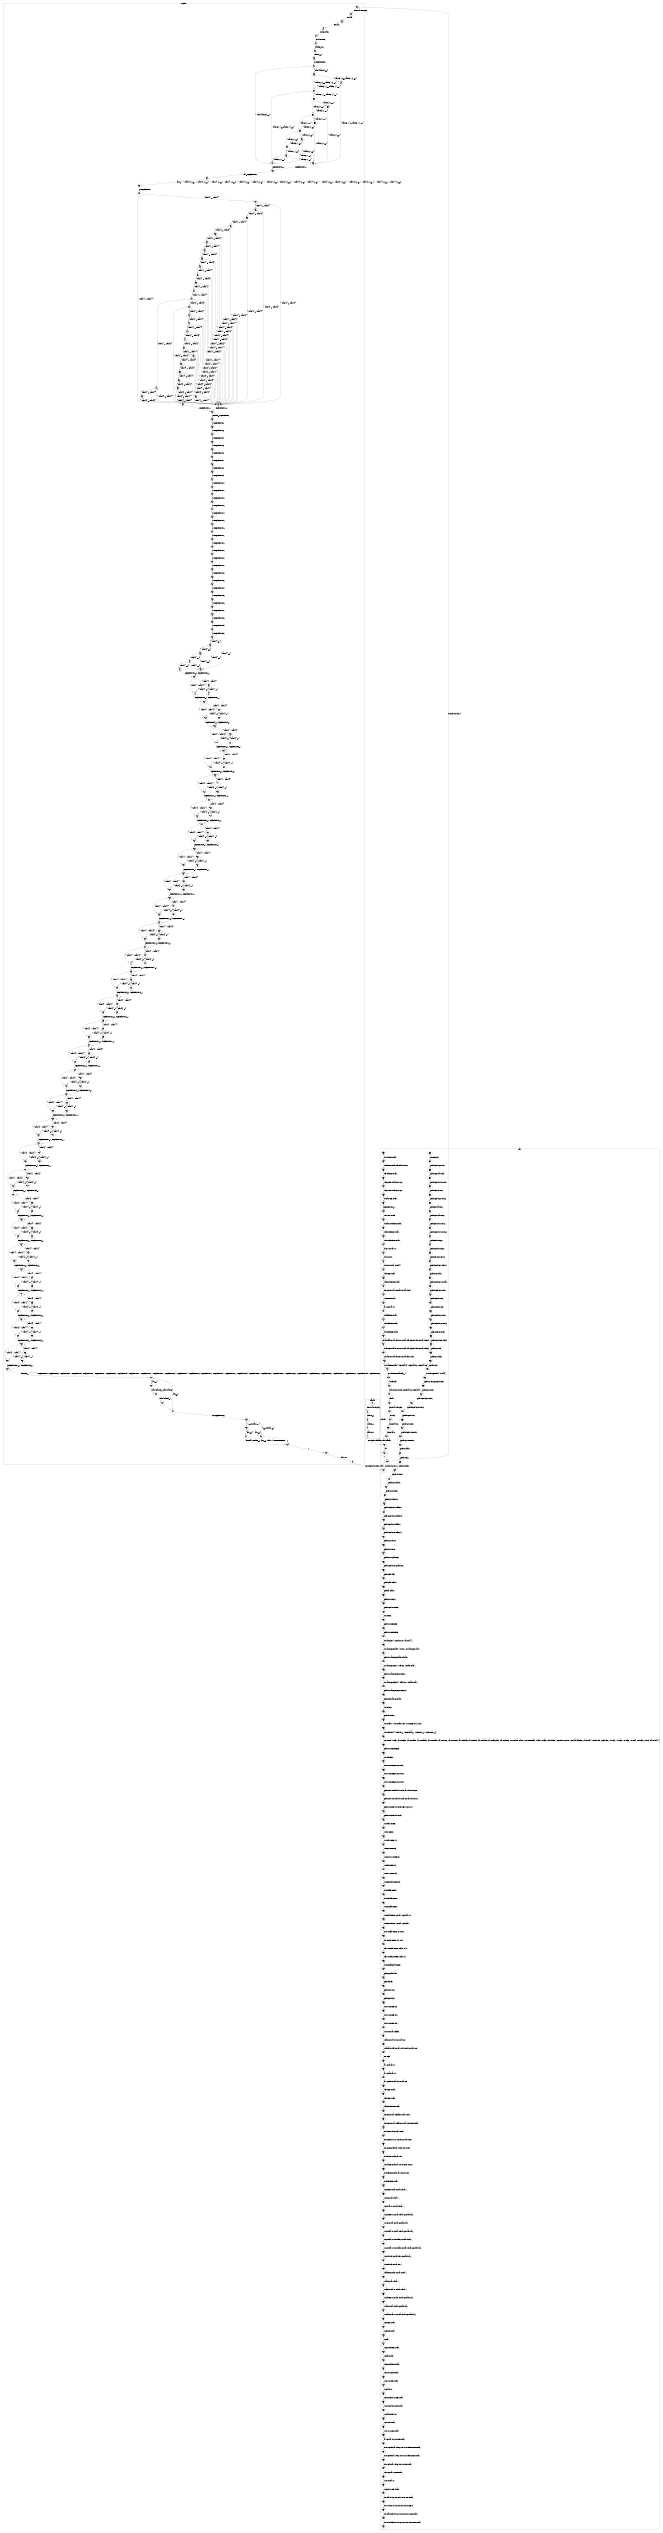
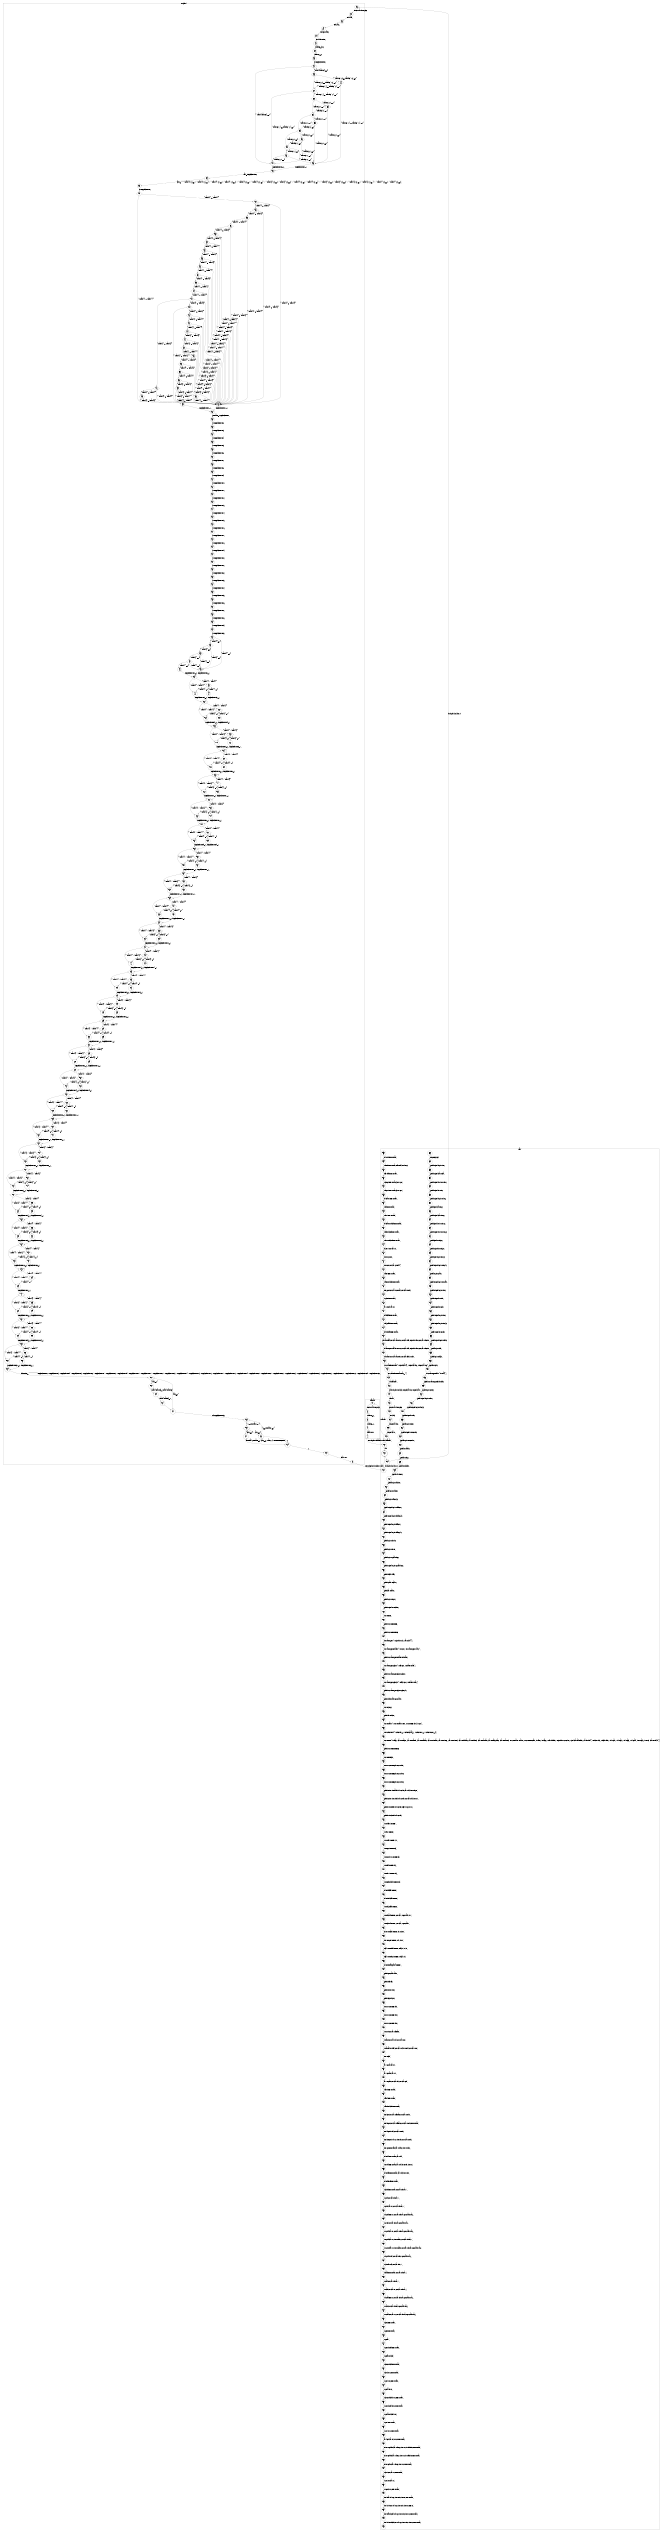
(389, 1207) -> (389, 1207)
(32, 1286) -> none
